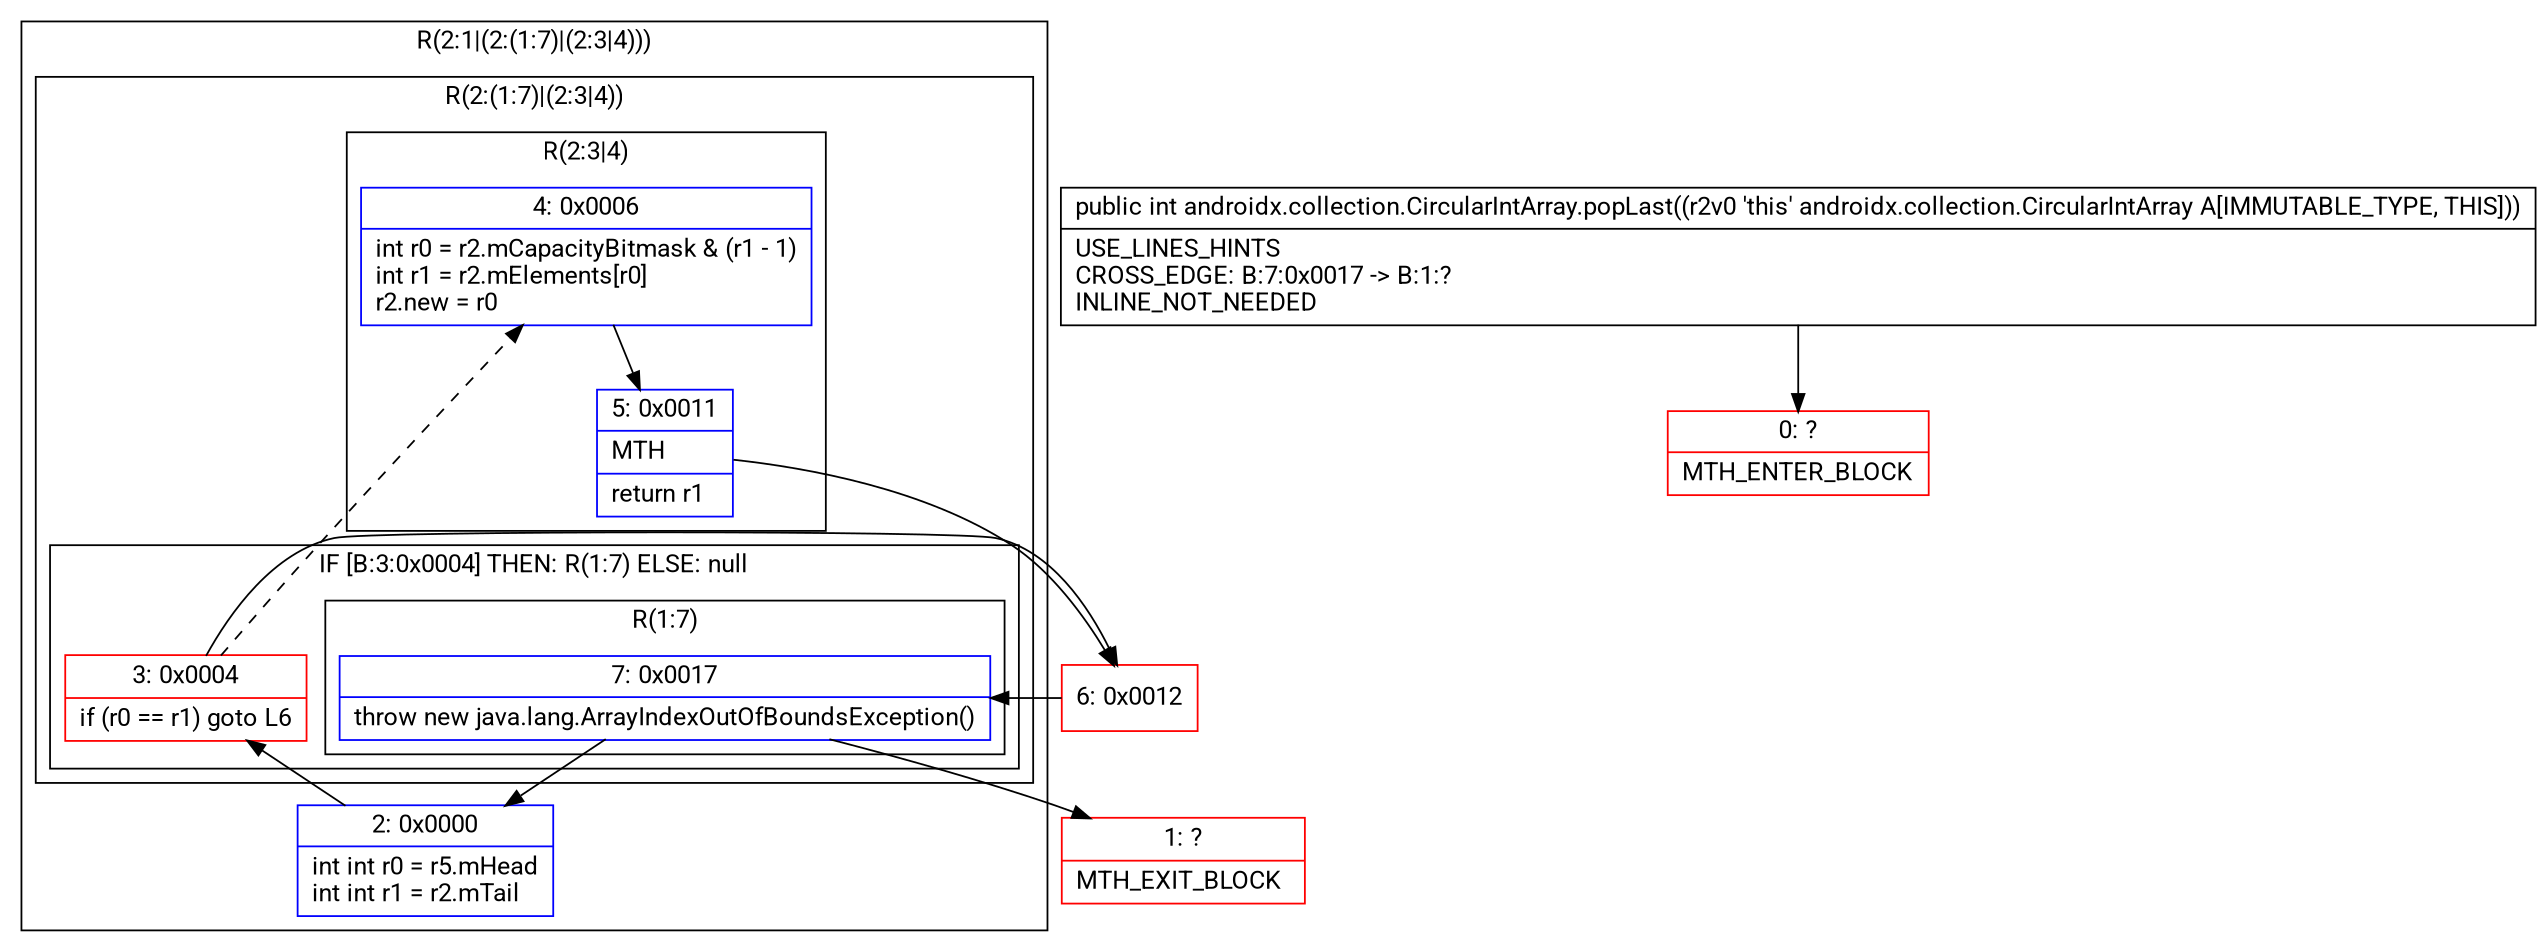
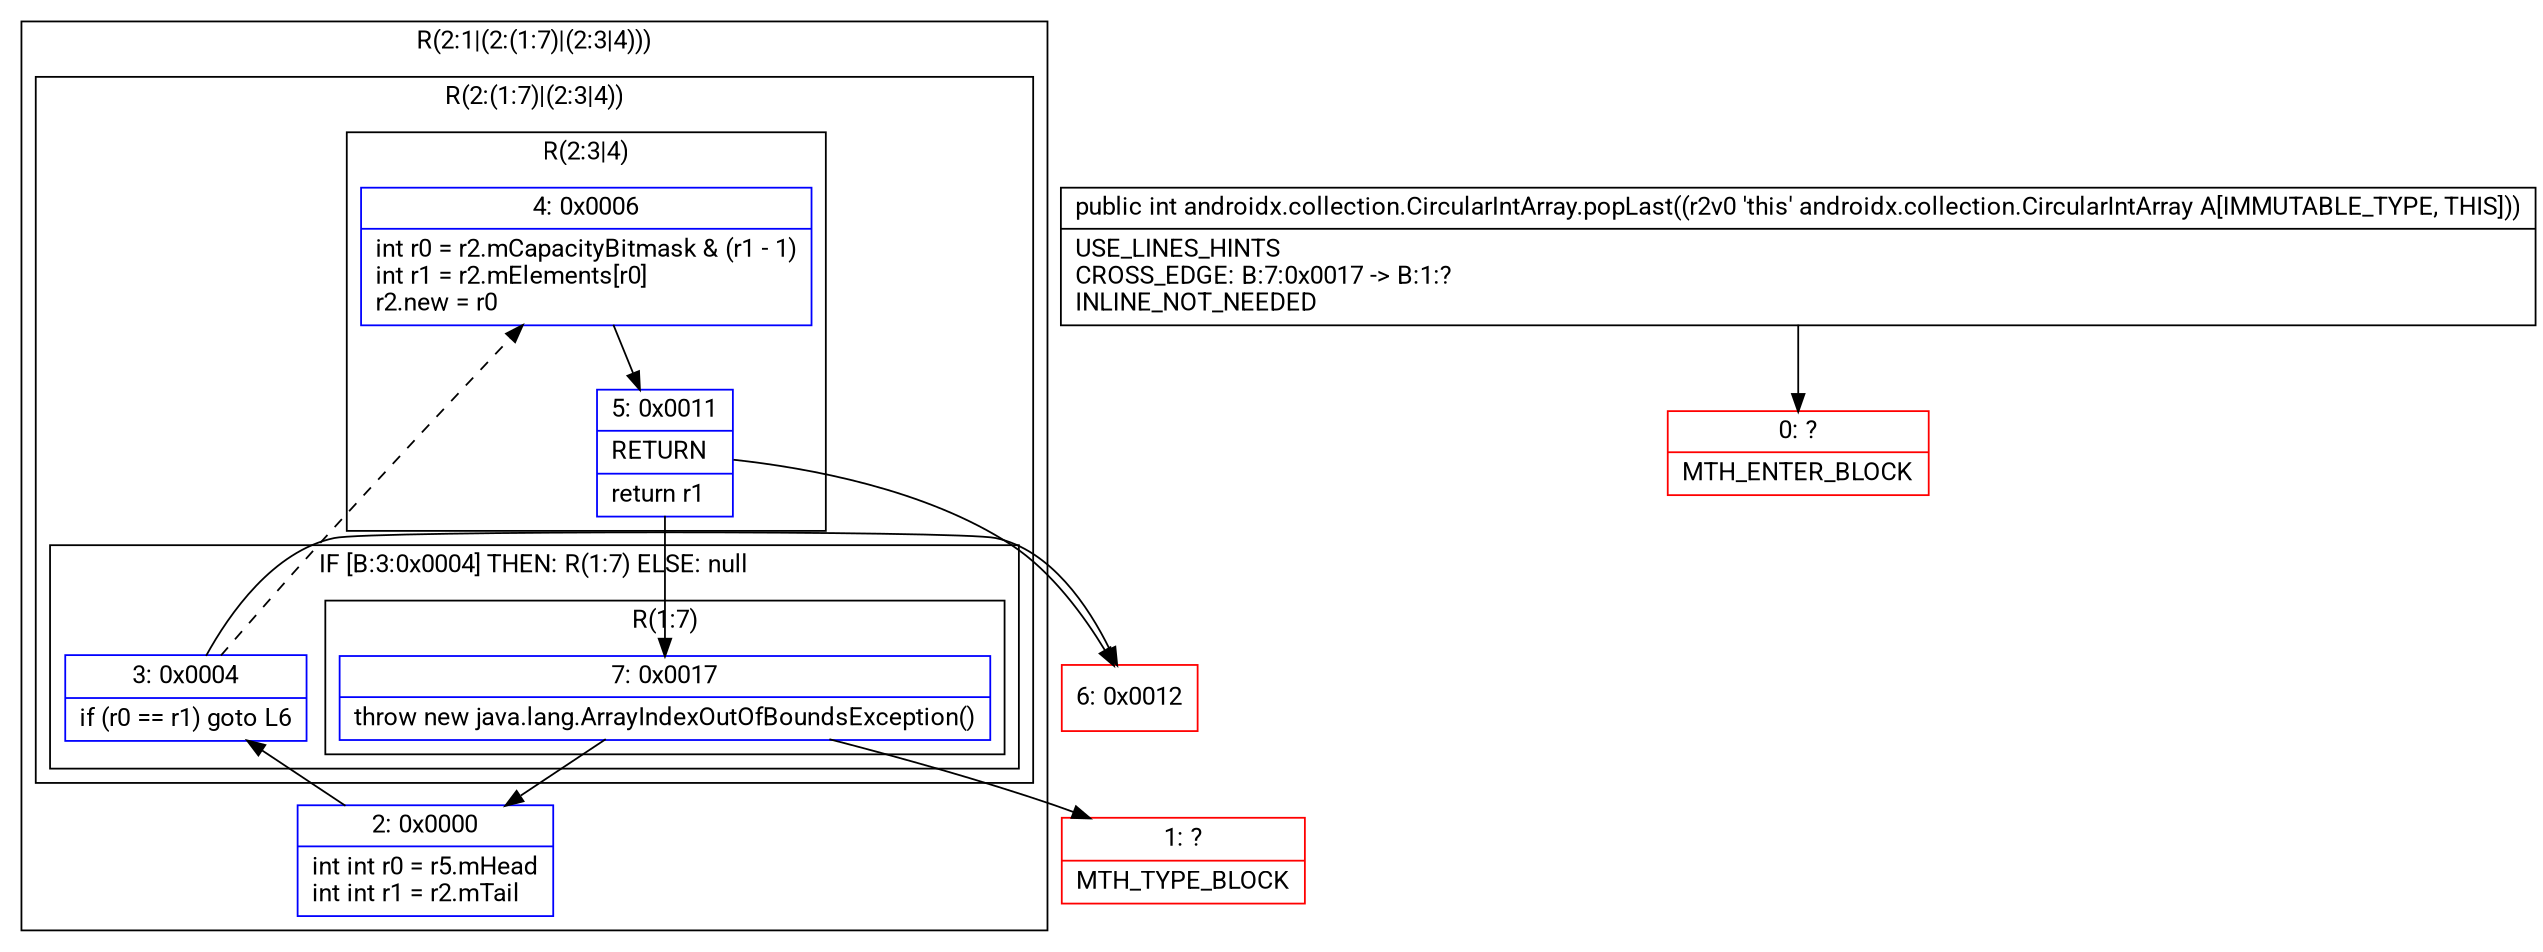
(639, 451) -> (660, 451)
(186, 698) -> (186, 698)
(1035, 698) -> (665, 577)
(1179, 881) -> (1183, 881)
